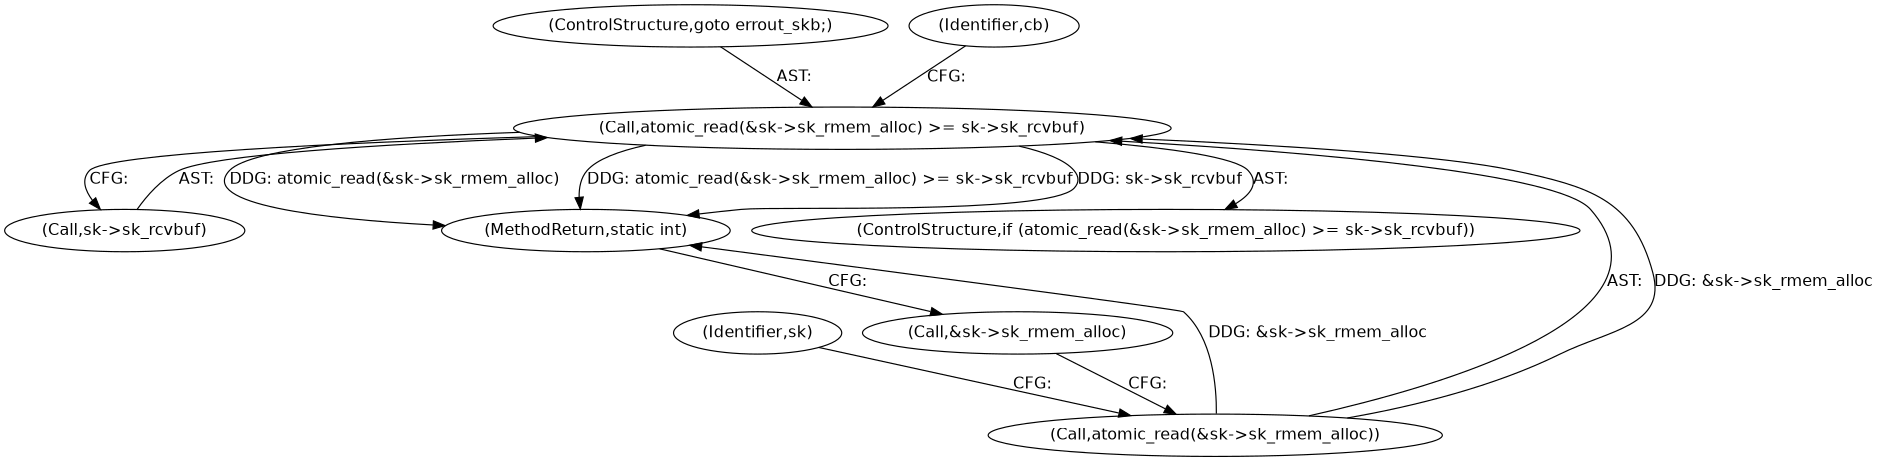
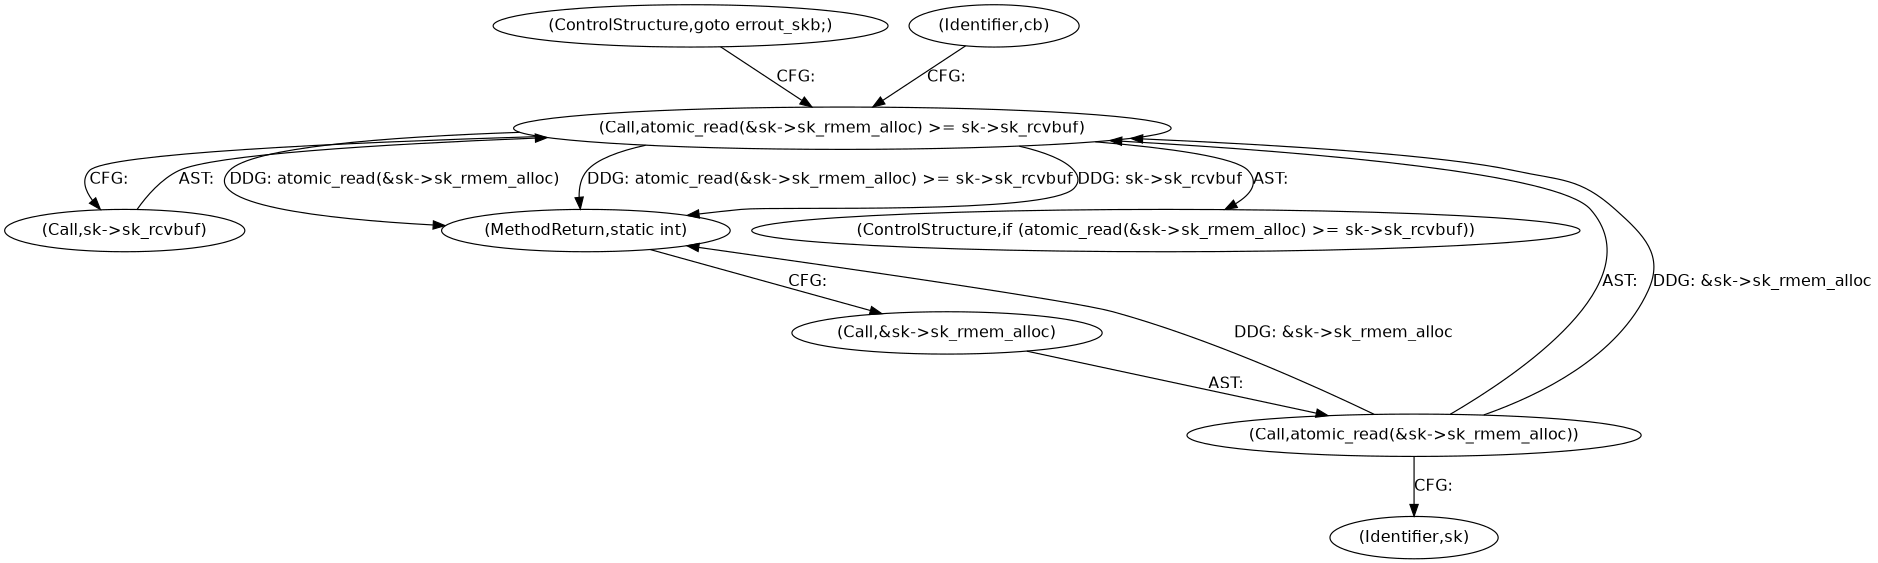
(797, 77) -> (799, 77)
(969, 380) -> (1414, 481)
(1151, 384) -> (1229, 384)
